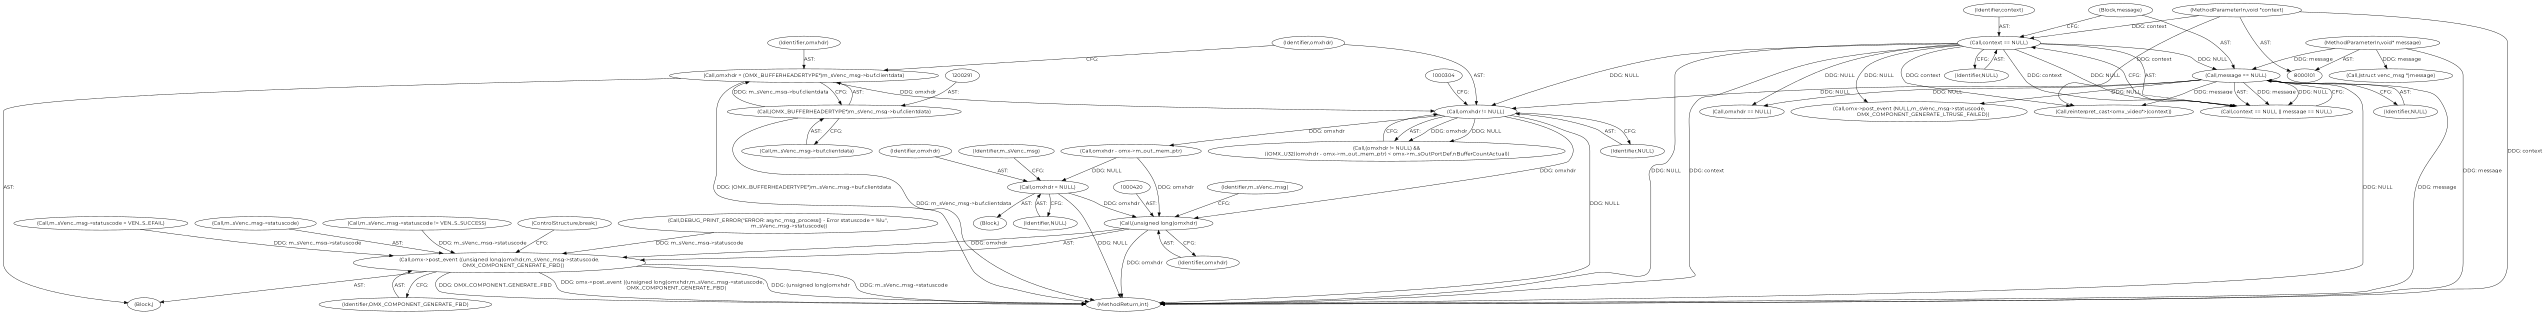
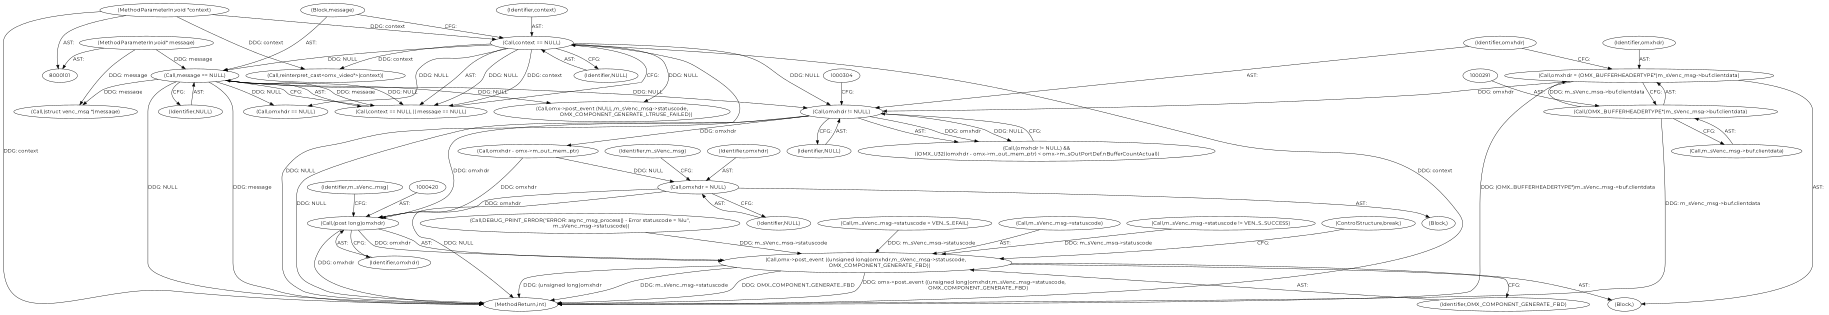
(962, 76) -> (1480, 76)
(2182, 94) -> (120, 85)
(1159, 223) -> (353, 223)
(1948, 301) -> none
